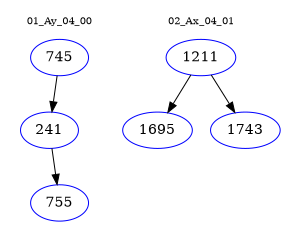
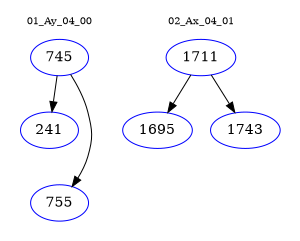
(201, 58) -> (201, 58)
(54, 161) -> (91, 126)
